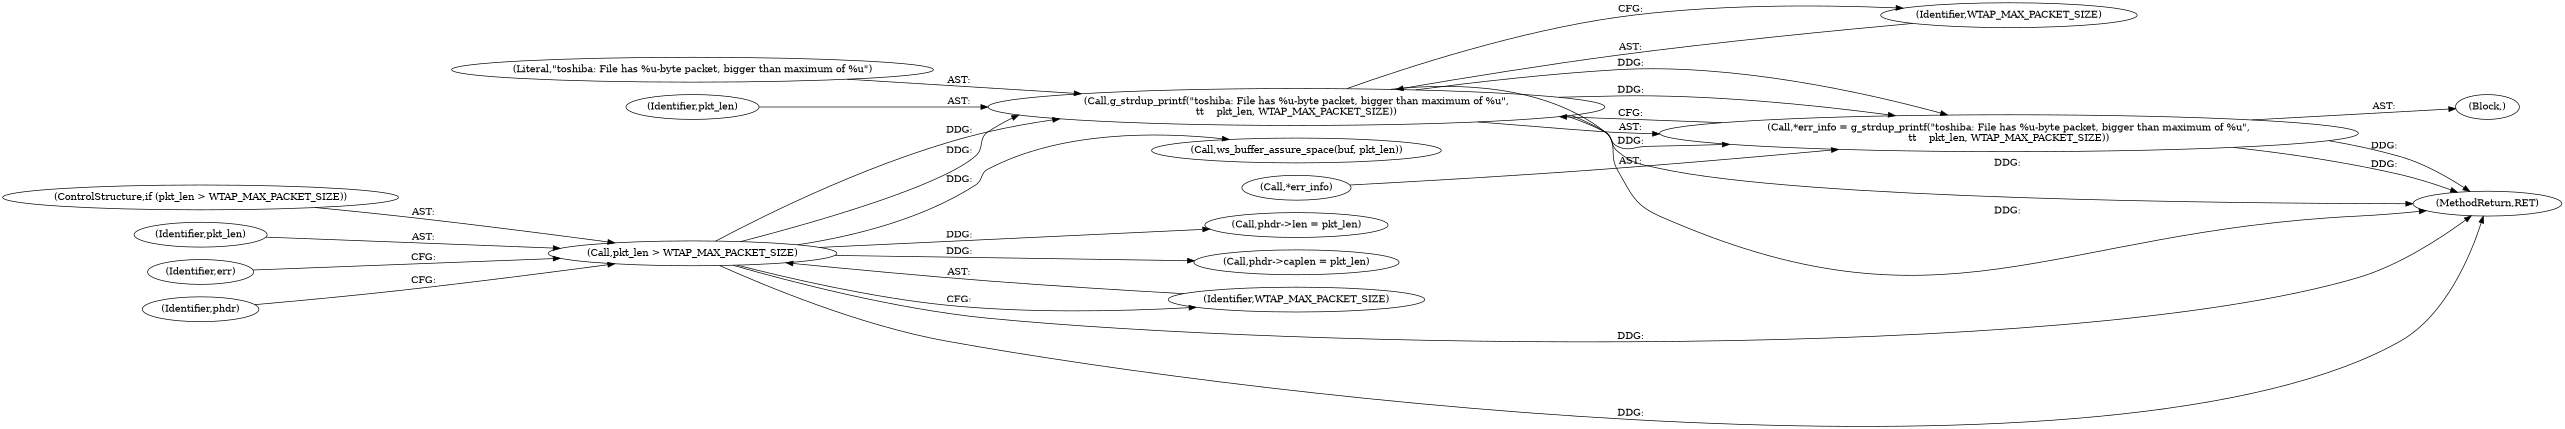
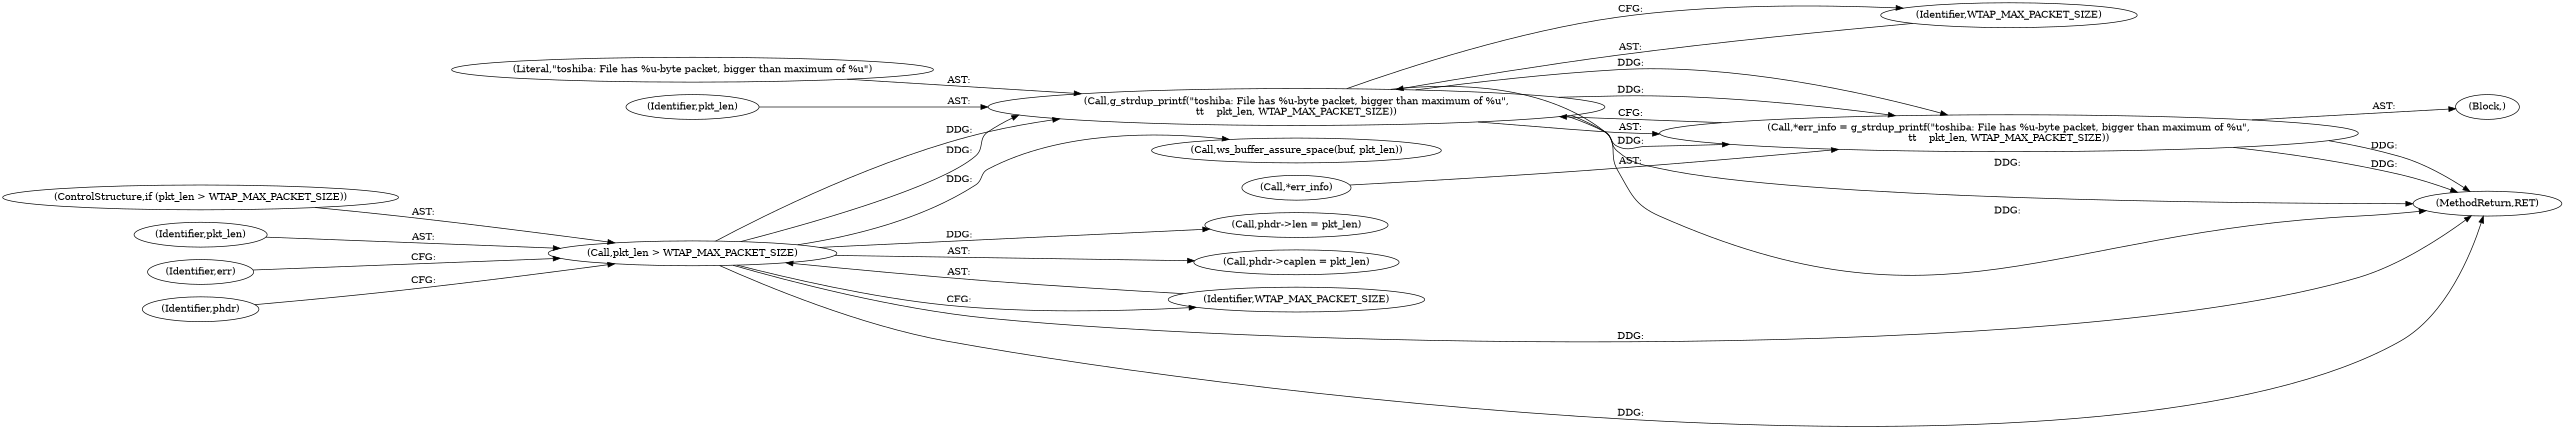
(961, 252) -> (961, 252)
